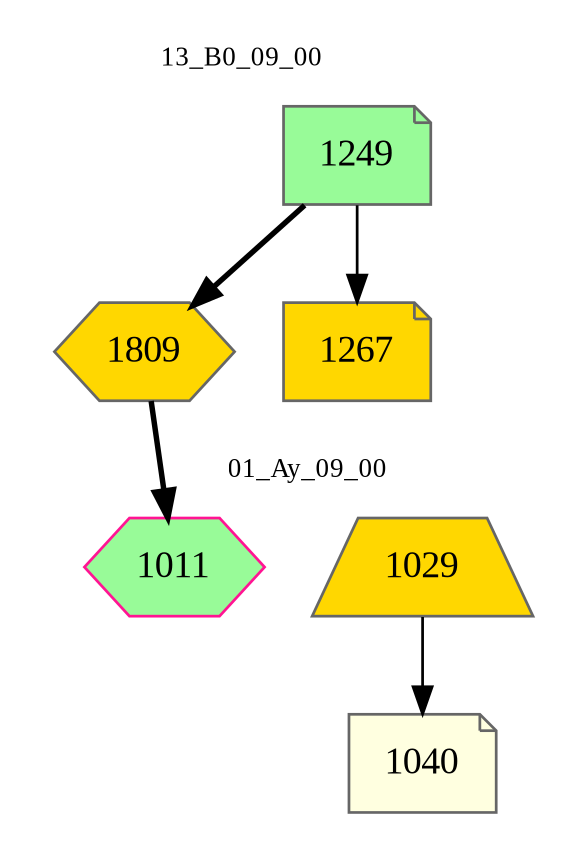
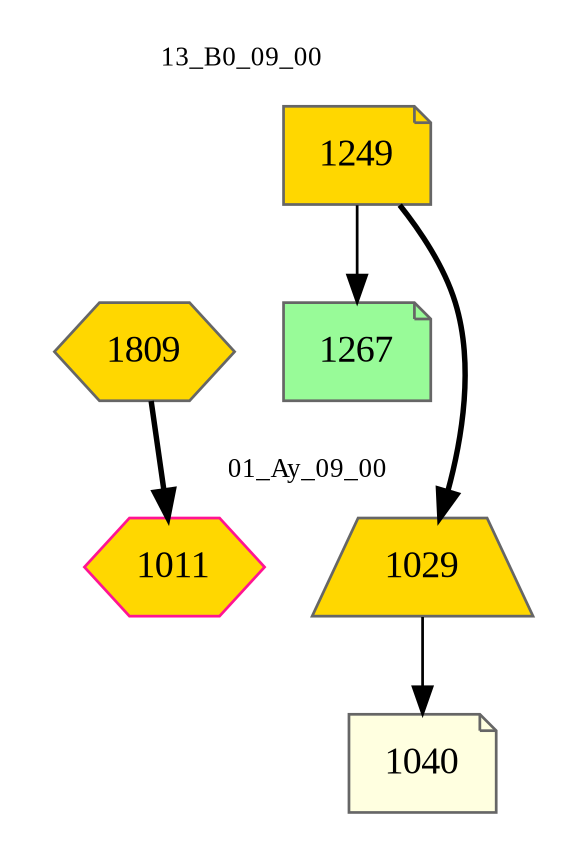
(357, 155) -> (357, 155)
(259, 246) -> (463, 341)
(357, 352) -> (357, 352)
(174, 567) -> (174, 567)
